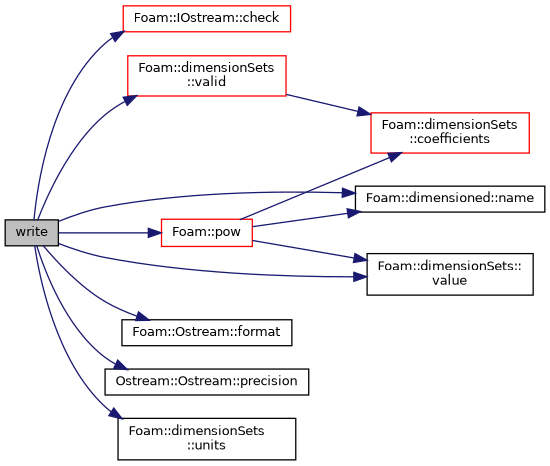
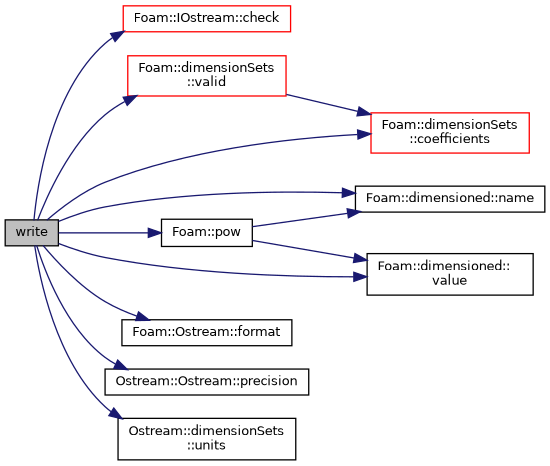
(326, 184) -> (195, 156)
(207, 233) -> (207, 233)
(450, 274) -> (450, 274)
(207, 439) -> (207, 439)
